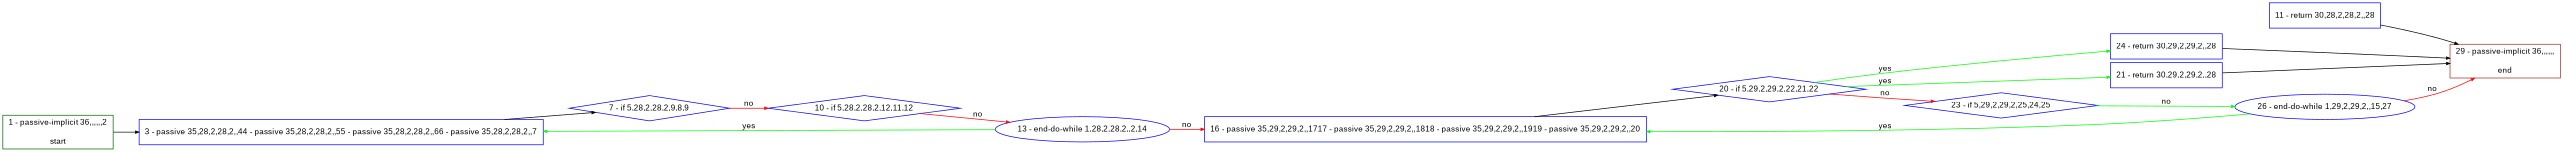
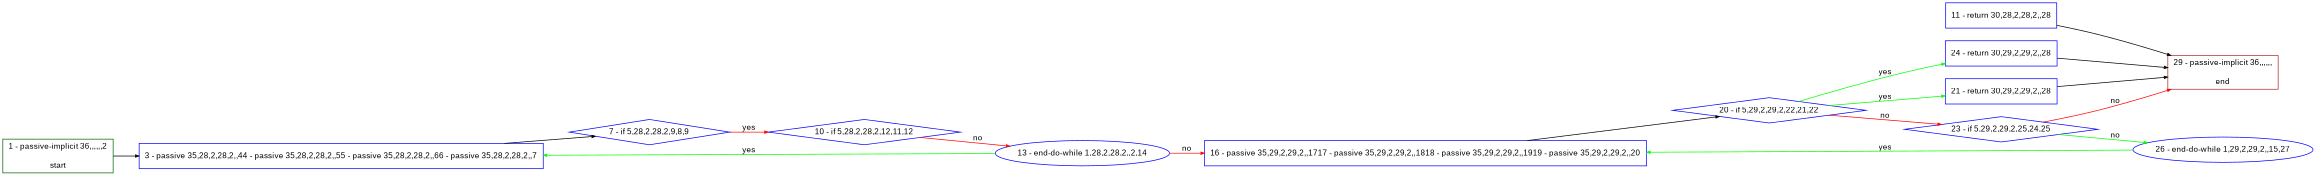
(2439, 93) -> (2106, 108)
(749, 104) -> (749, 128)
